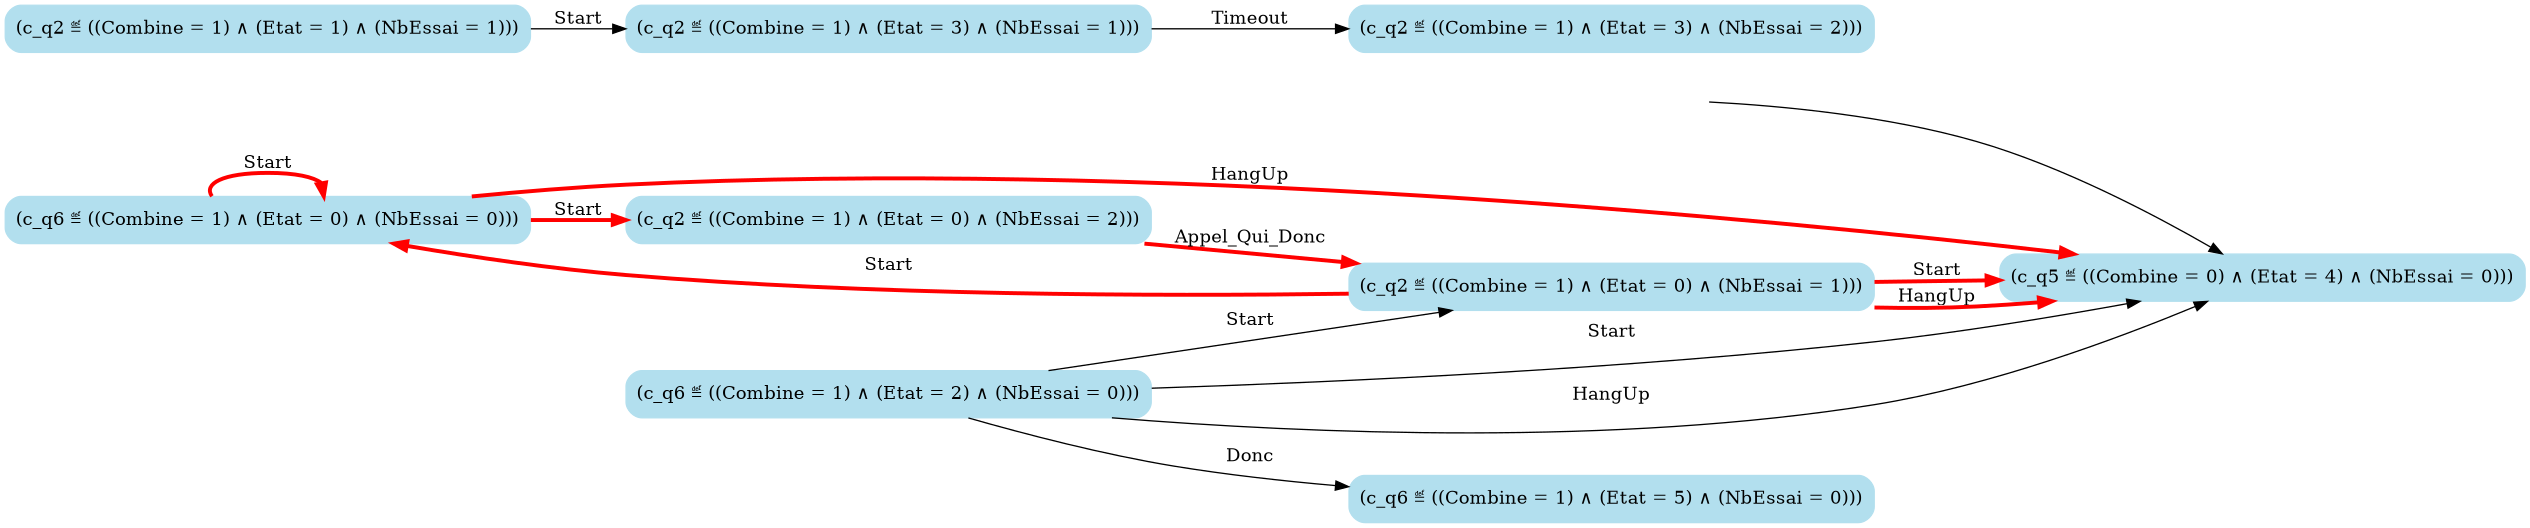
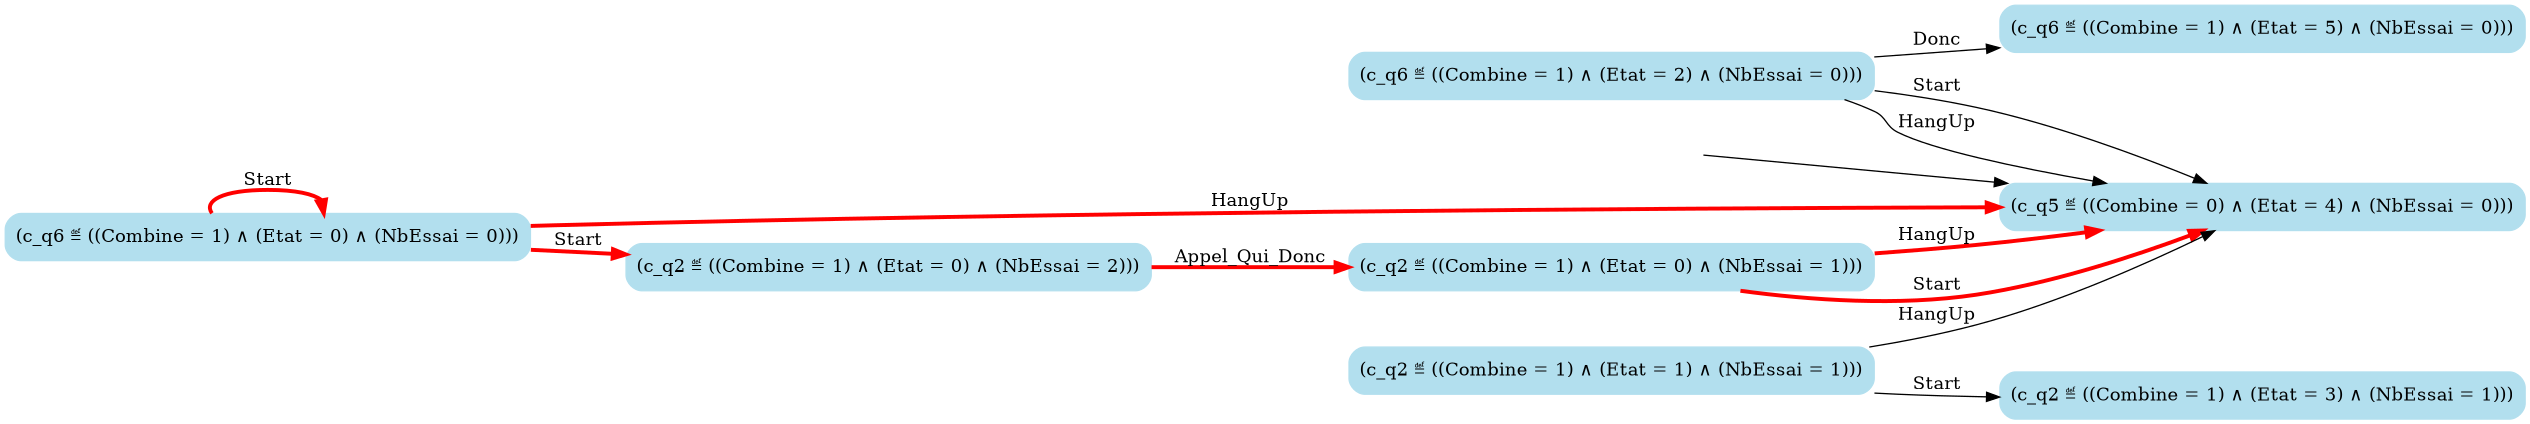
(1612, 29) -> none
(877, 289) -> none
none -> (2040, 305)
(1244, 341) -> none
